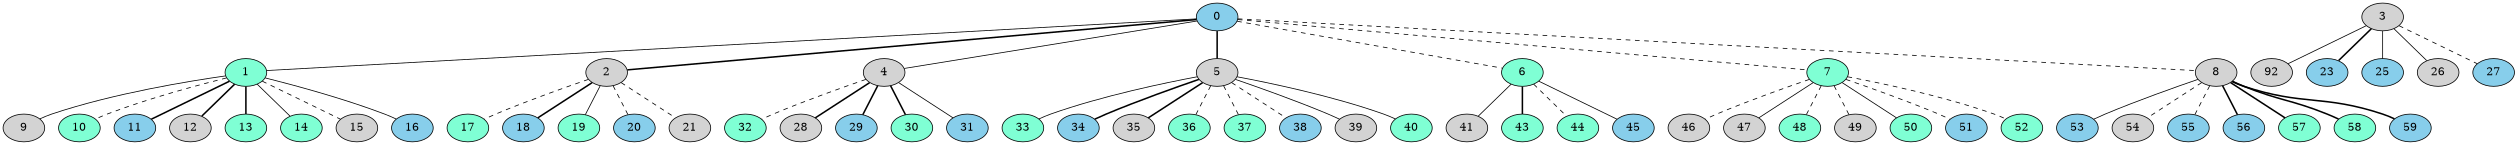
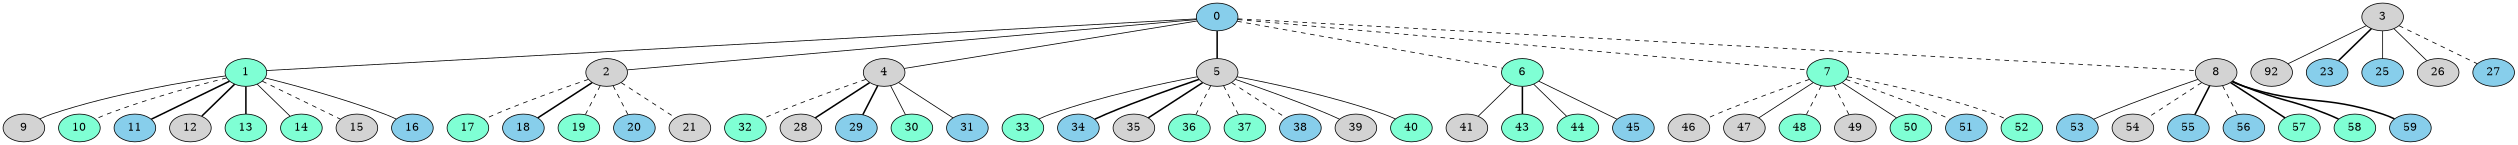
(912, 45) -> (912, 45)
(593, 100) -> (593, 100)
(898, 100) -> (898, 100)
(1550, 100) -> (1550, 100)
(2202, 100) -> (2202, 100)
(2230, 100) -> (2230, 100)
